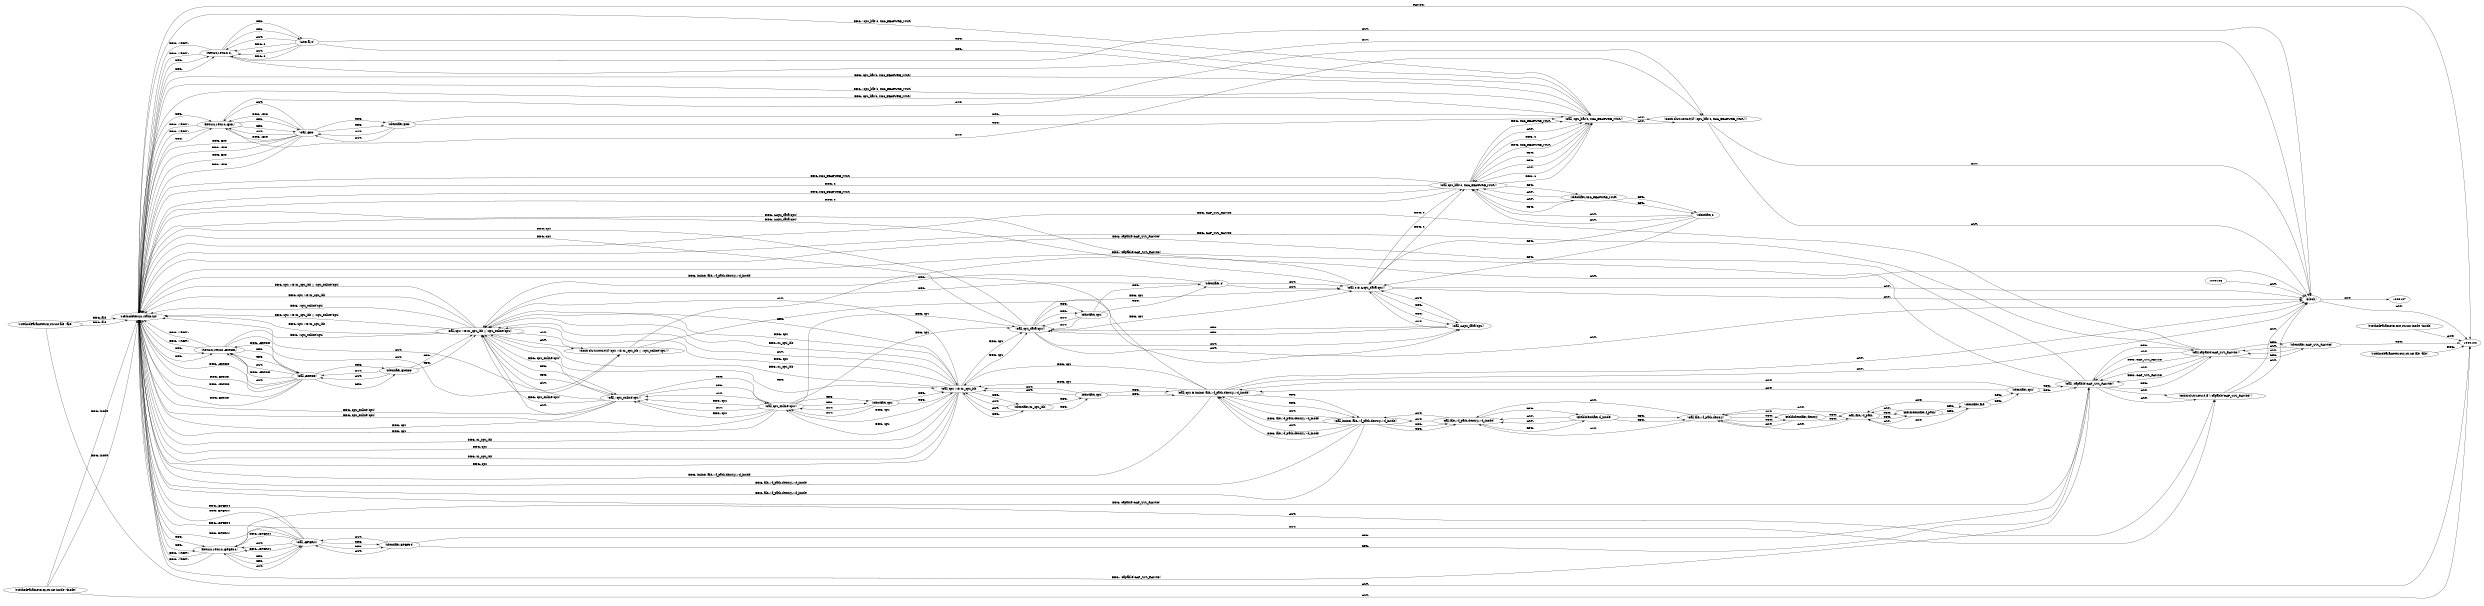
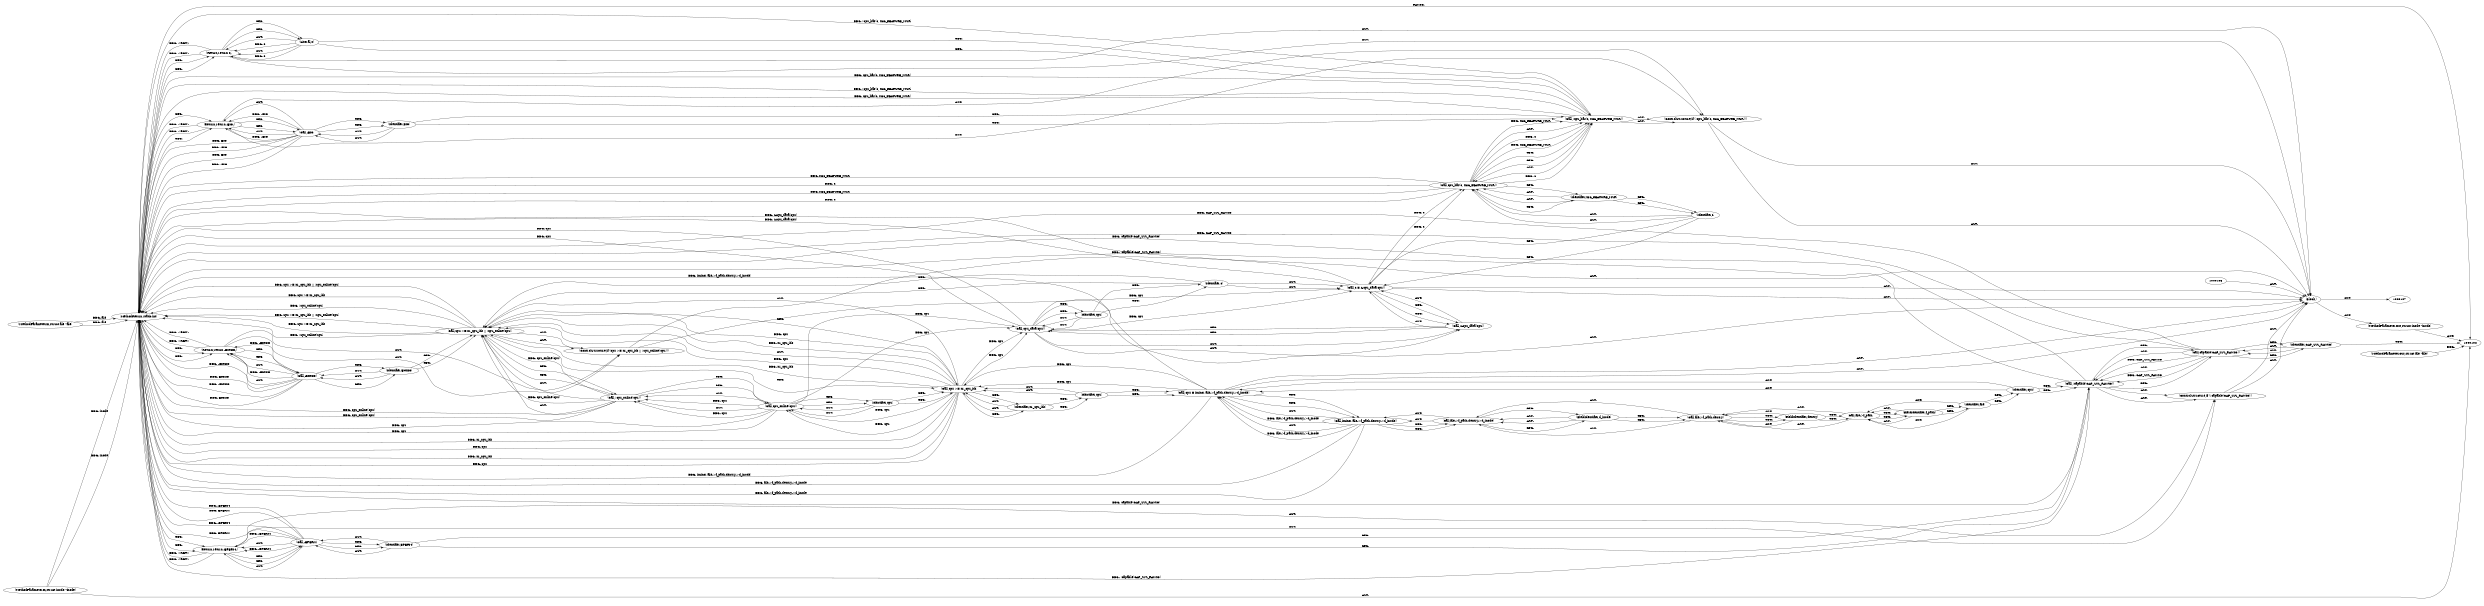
(2396, 311) -> (2342, 316)
(1271, 586) -> none
